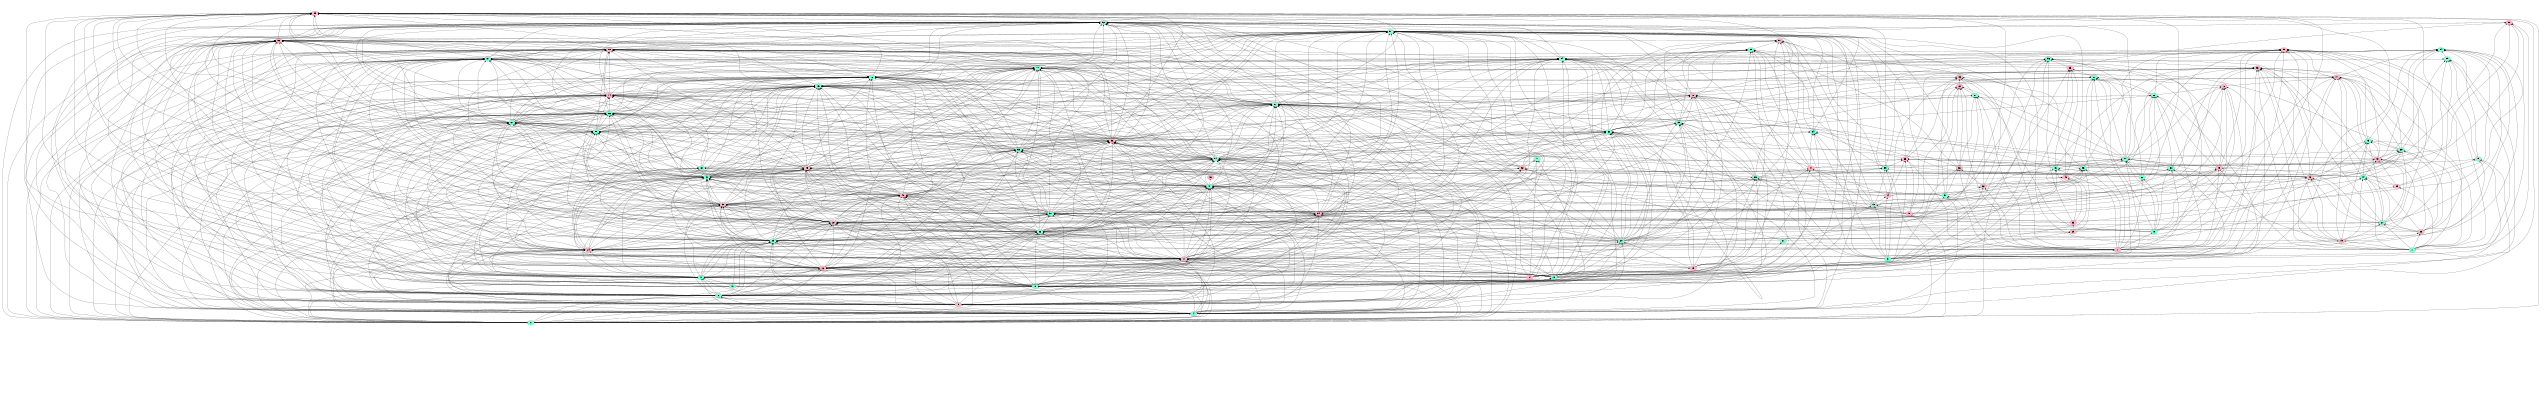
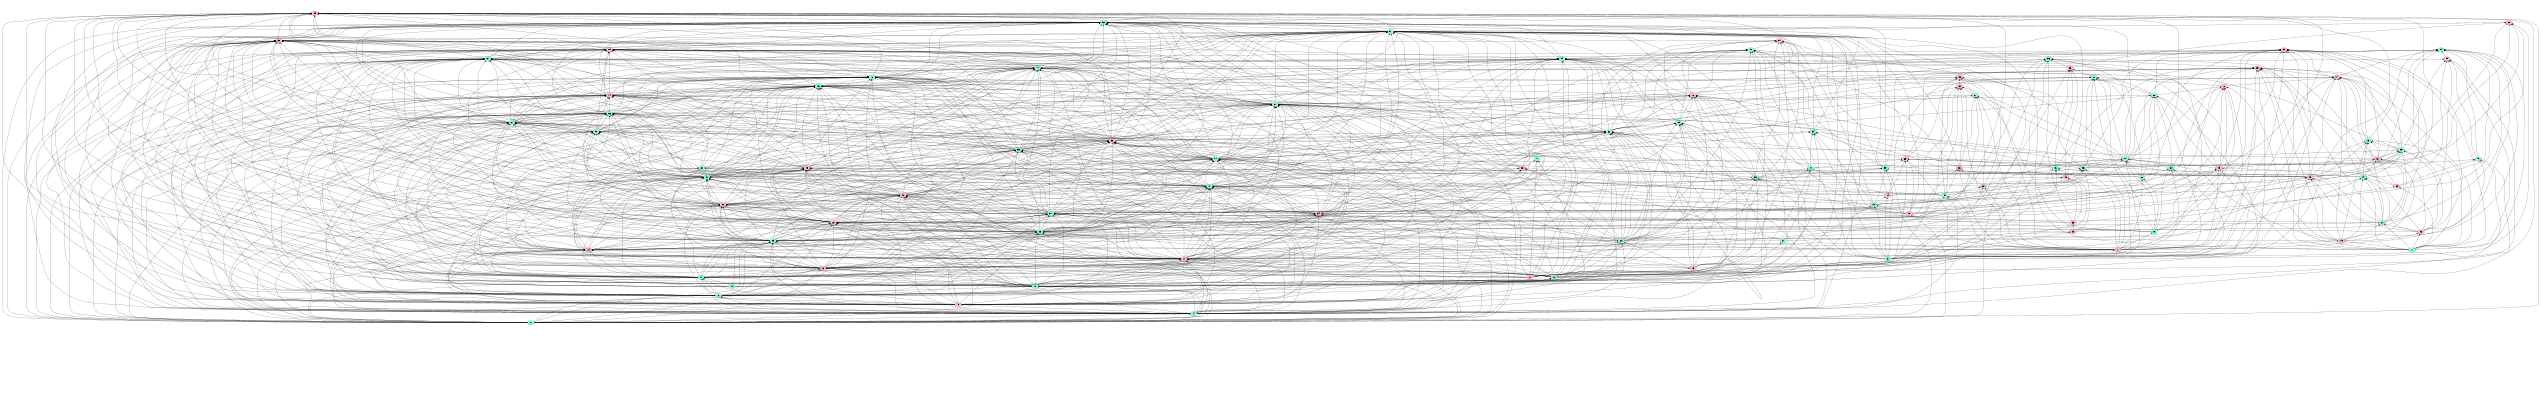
(2447, 59) -> (2447, 59)
(1811, 168) -> (1811, 168)
(1211, 177) -> none
(1842, 186) -> (1803, 205)
(369, 268) -> (123, 257)
